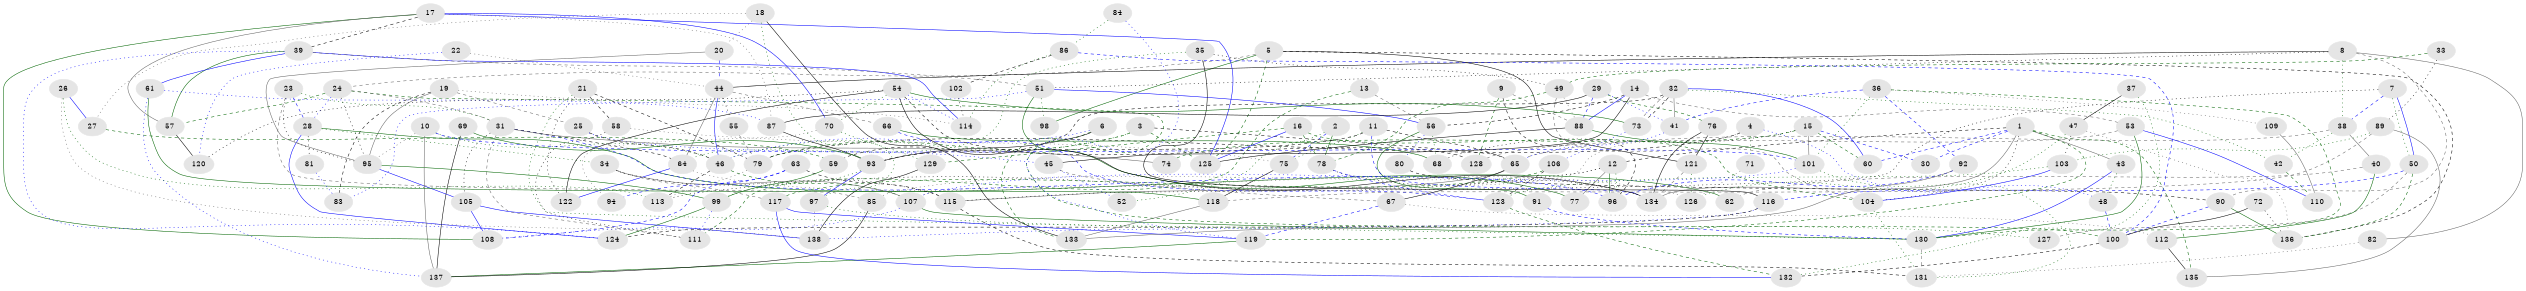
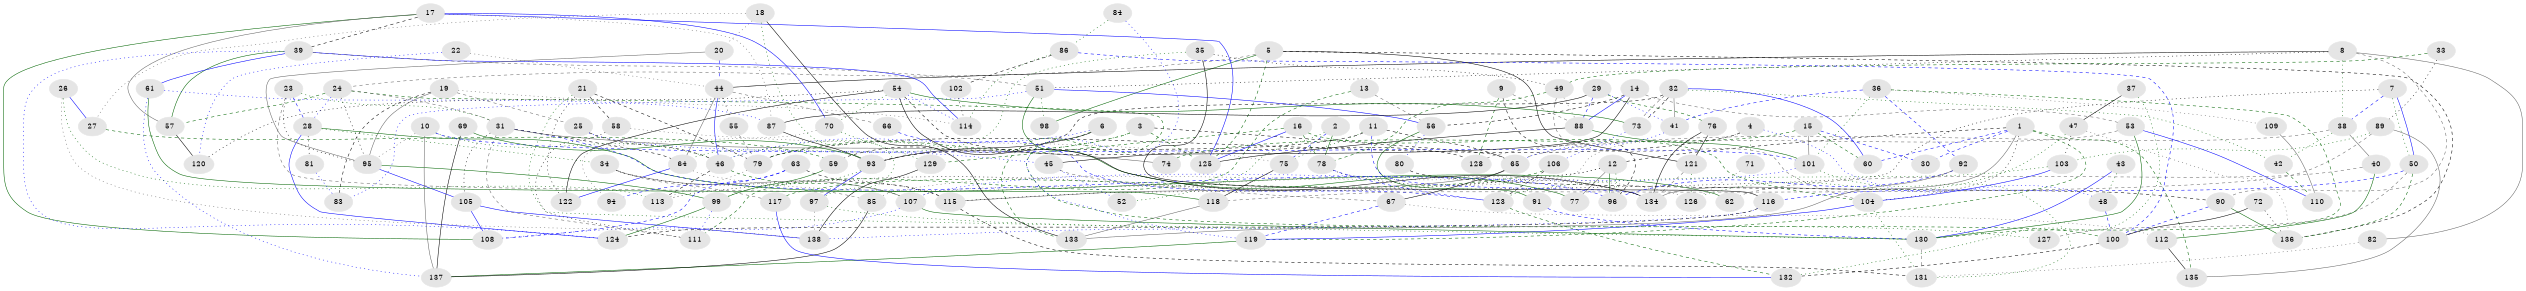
(2079, 147) -> none
(1437, 164) -> none
(1011, 226) -> (1560, 230)
